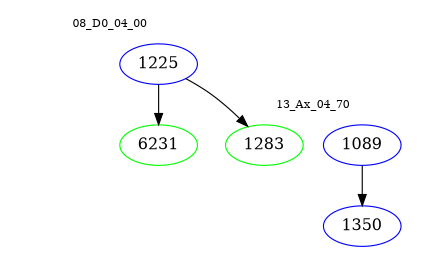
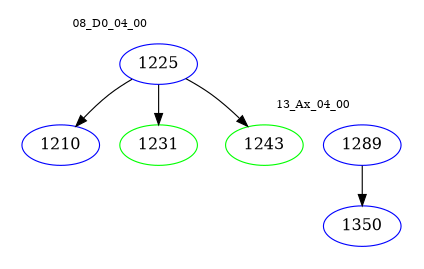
(313, 105) -> (313, 105)
none -> (61, 145)
(159, 145) -> (159, 145)
(264, 145) -> (264, 145)
(362, 145) -> (362, 145)
